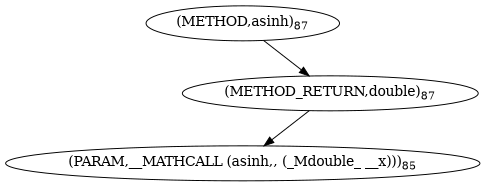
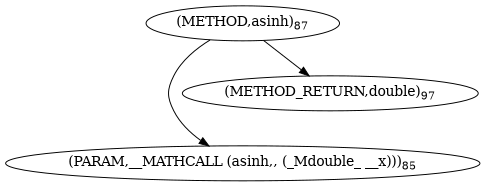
(428, 92) -> (428, 92)
(290, 125) -> (169, 88)
